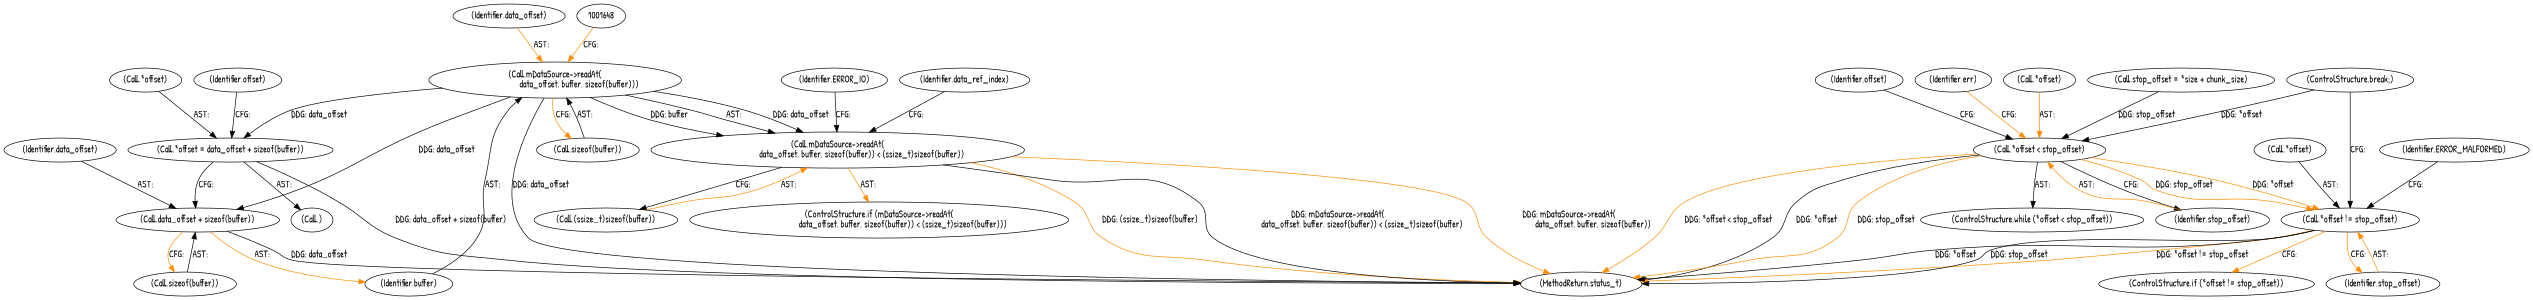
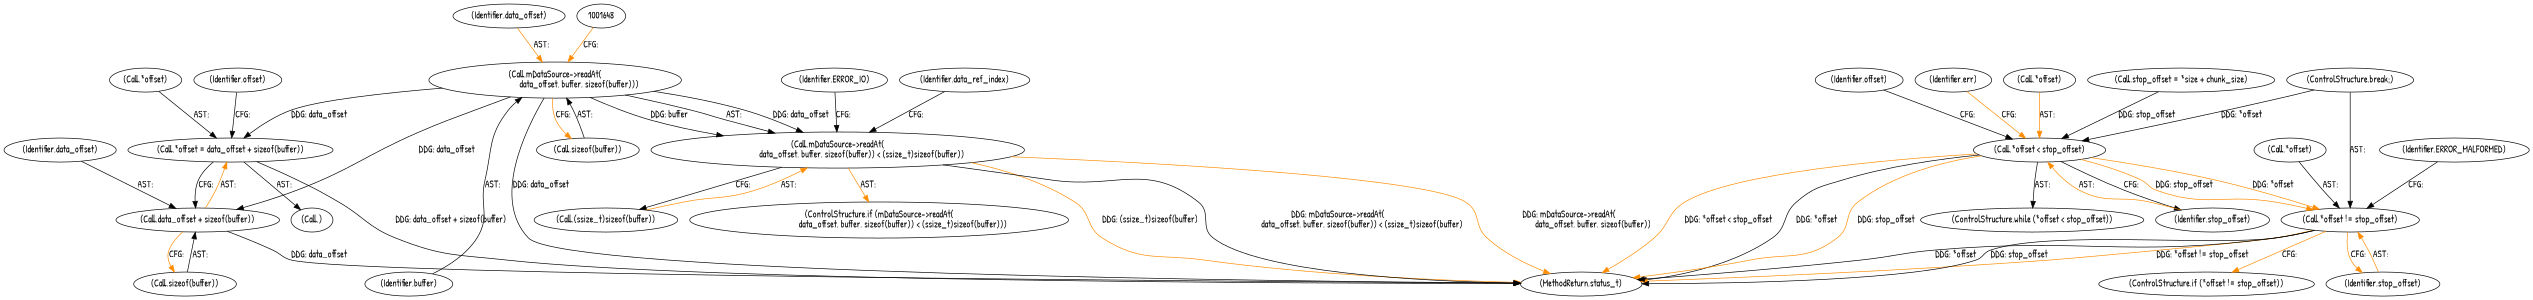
(2359, 150) -> (2359, 150)
(280, 269) -> (216, 189)
